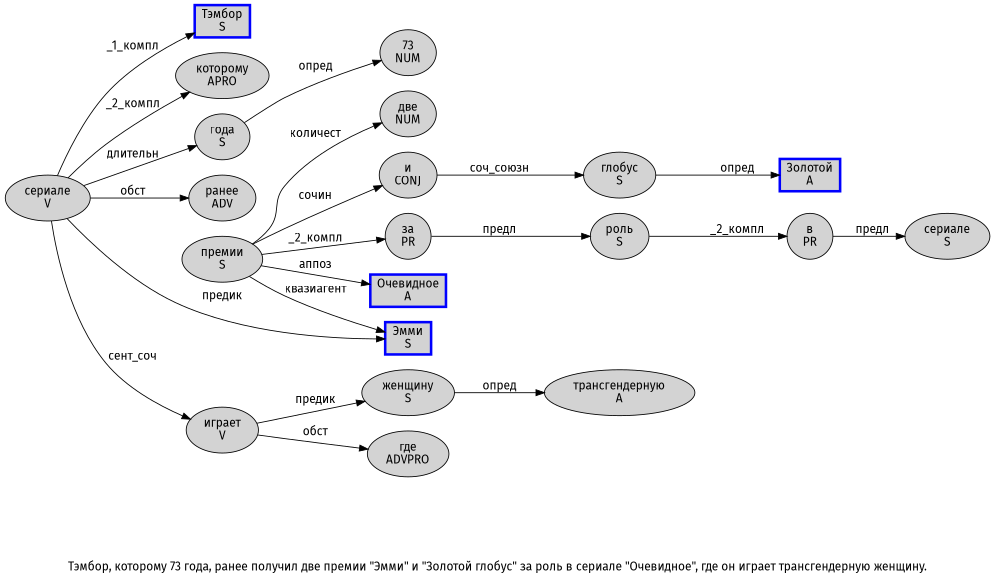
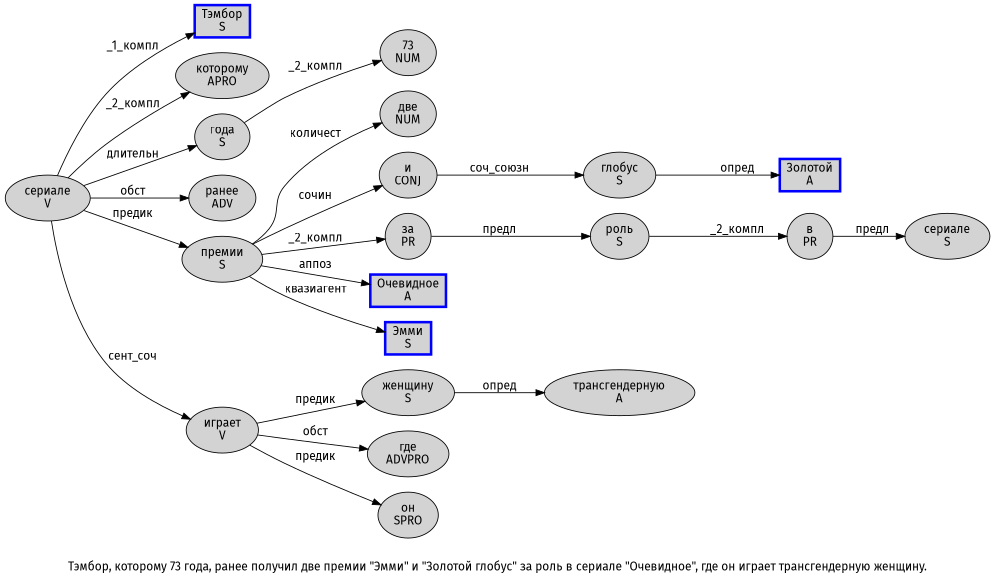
(316, 67) -> (316, 67)
(207, 315) -> (132, 227)
none -> (408, 515)
